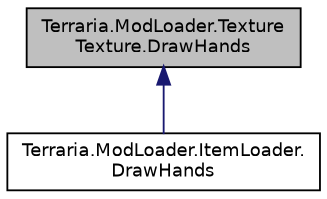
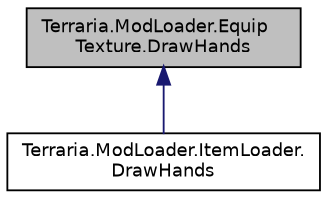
(164, 38) -> (164, 38)
